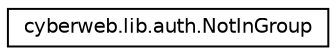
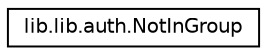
(168, 28) -> (134, 28)
